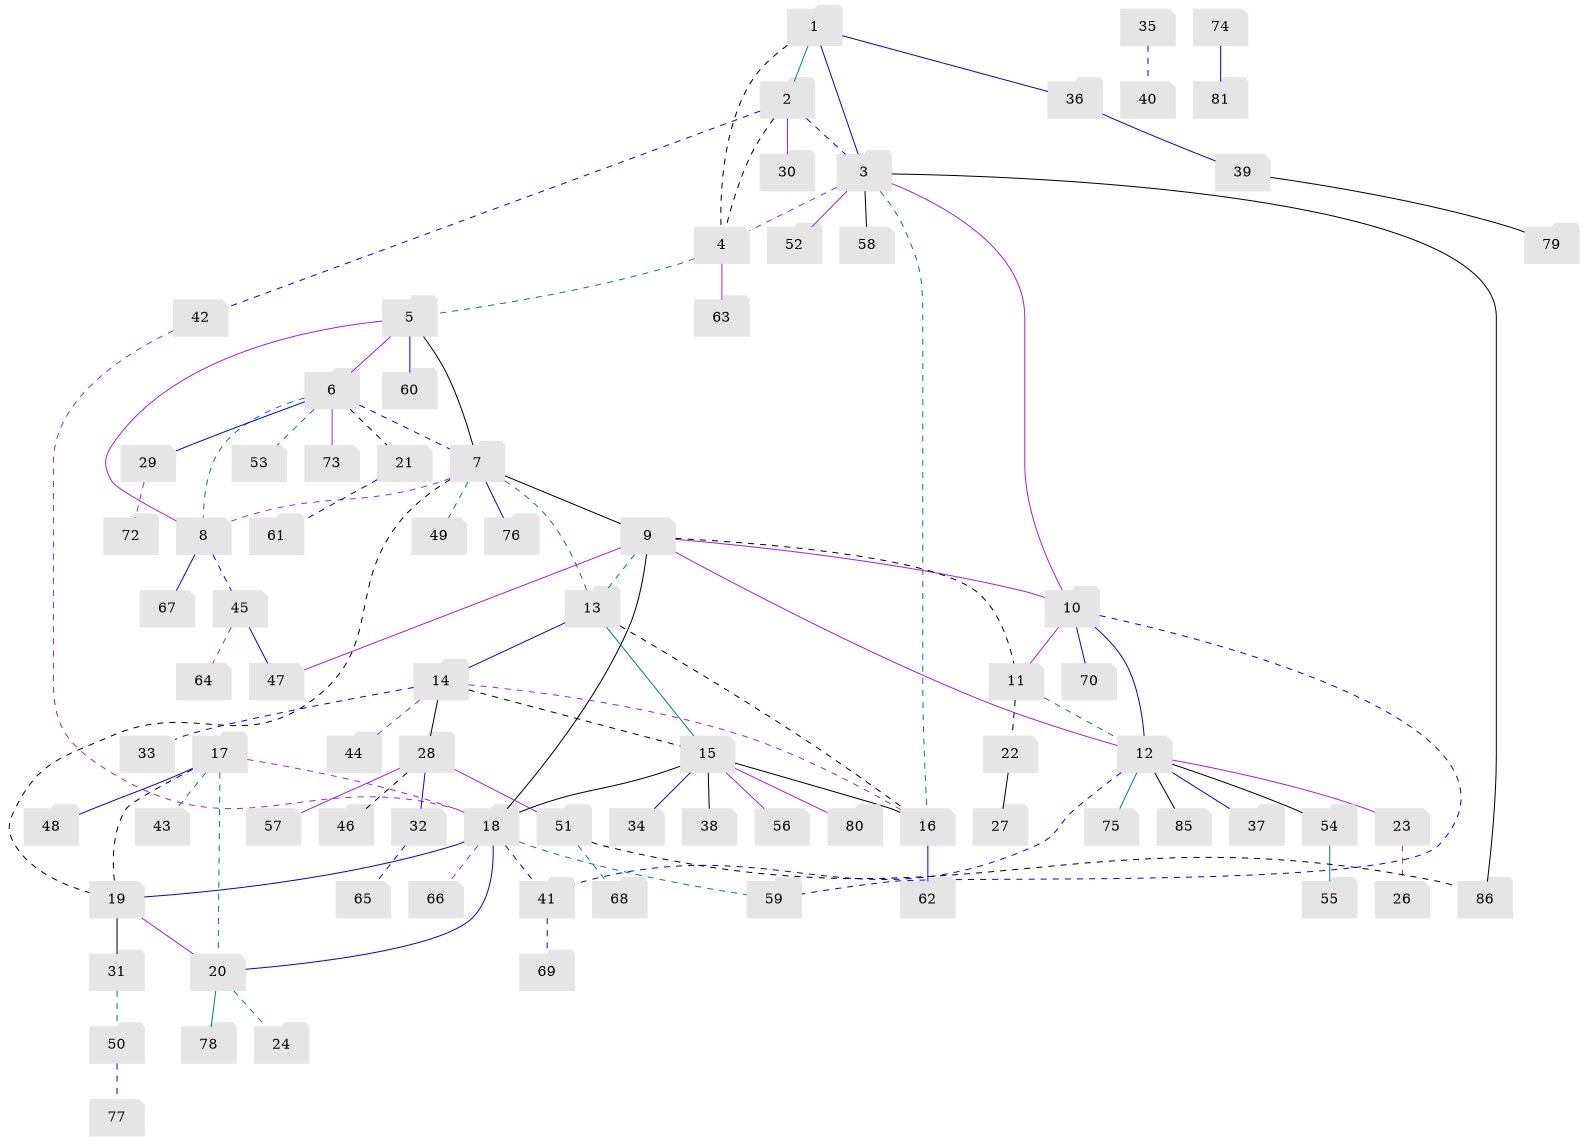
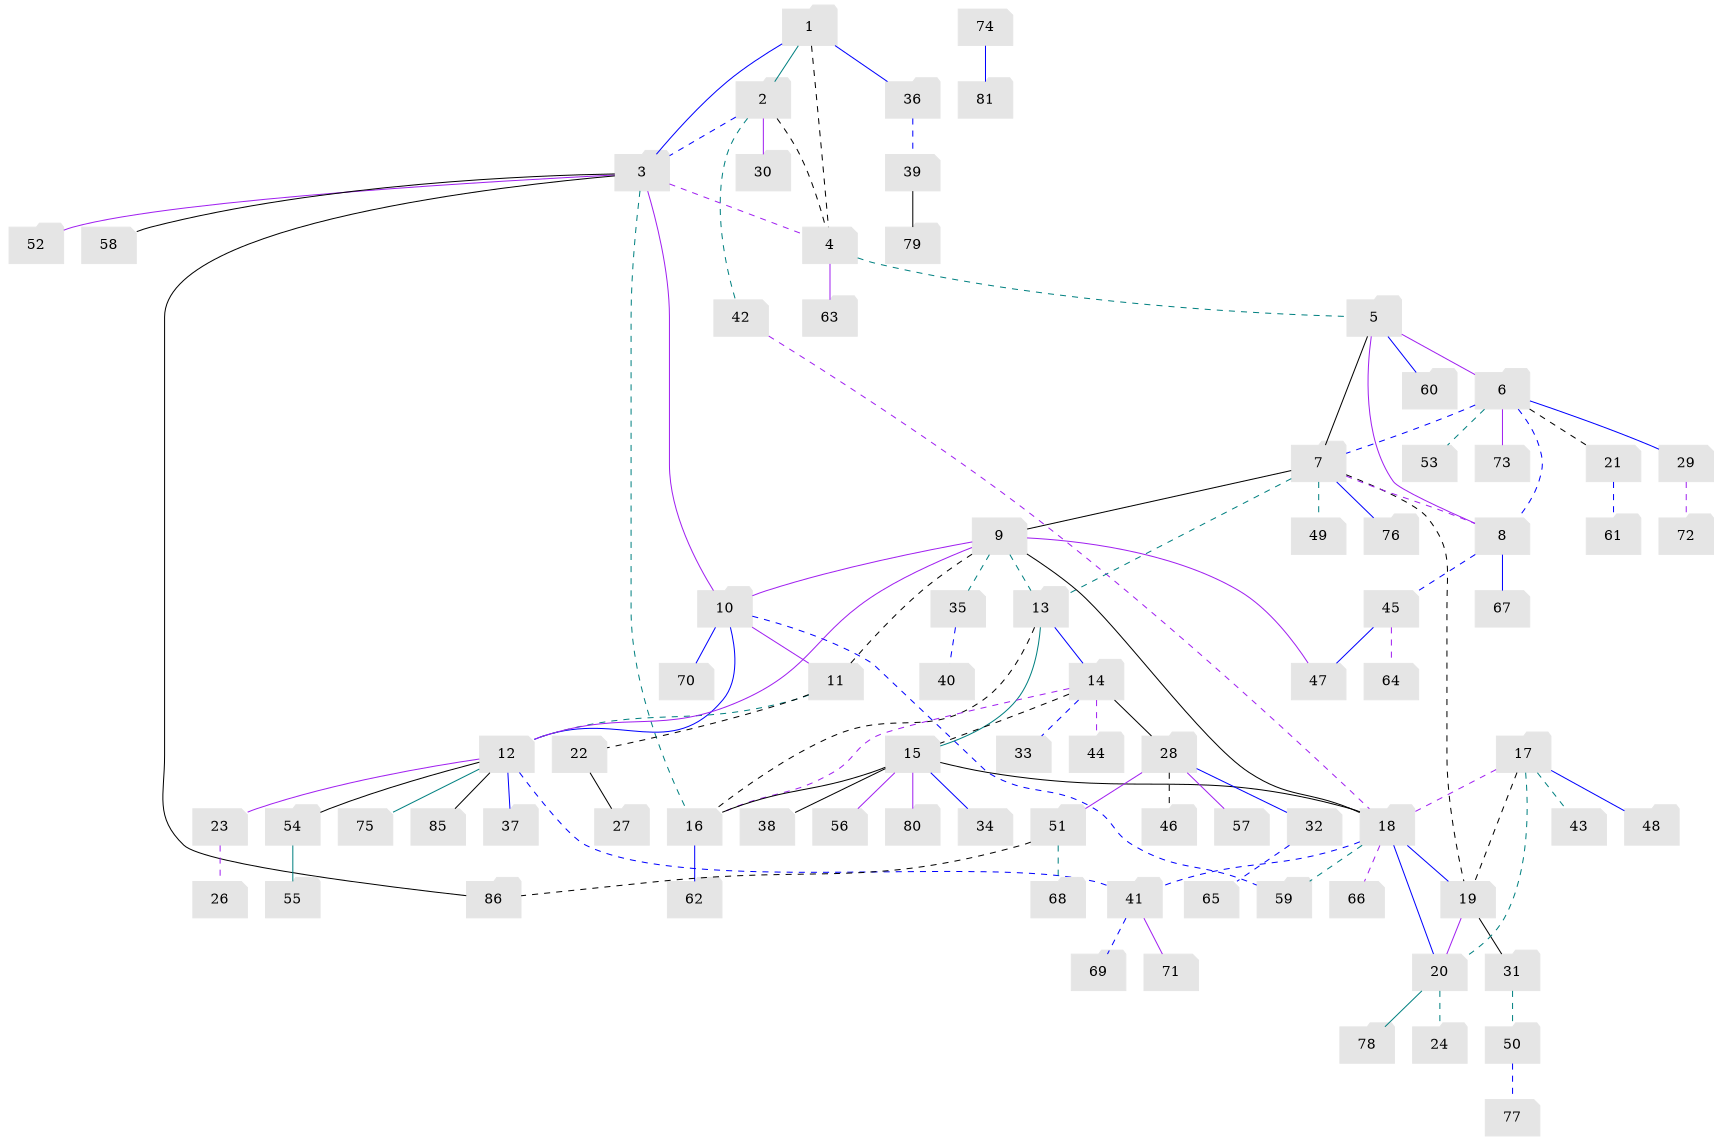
(1159, 138) -> (913, 136)
(494, 209) -> (720, 211)
(230, 438) -> (1542, 463)
none -> (979, 573)
none -> (1171, 972)
